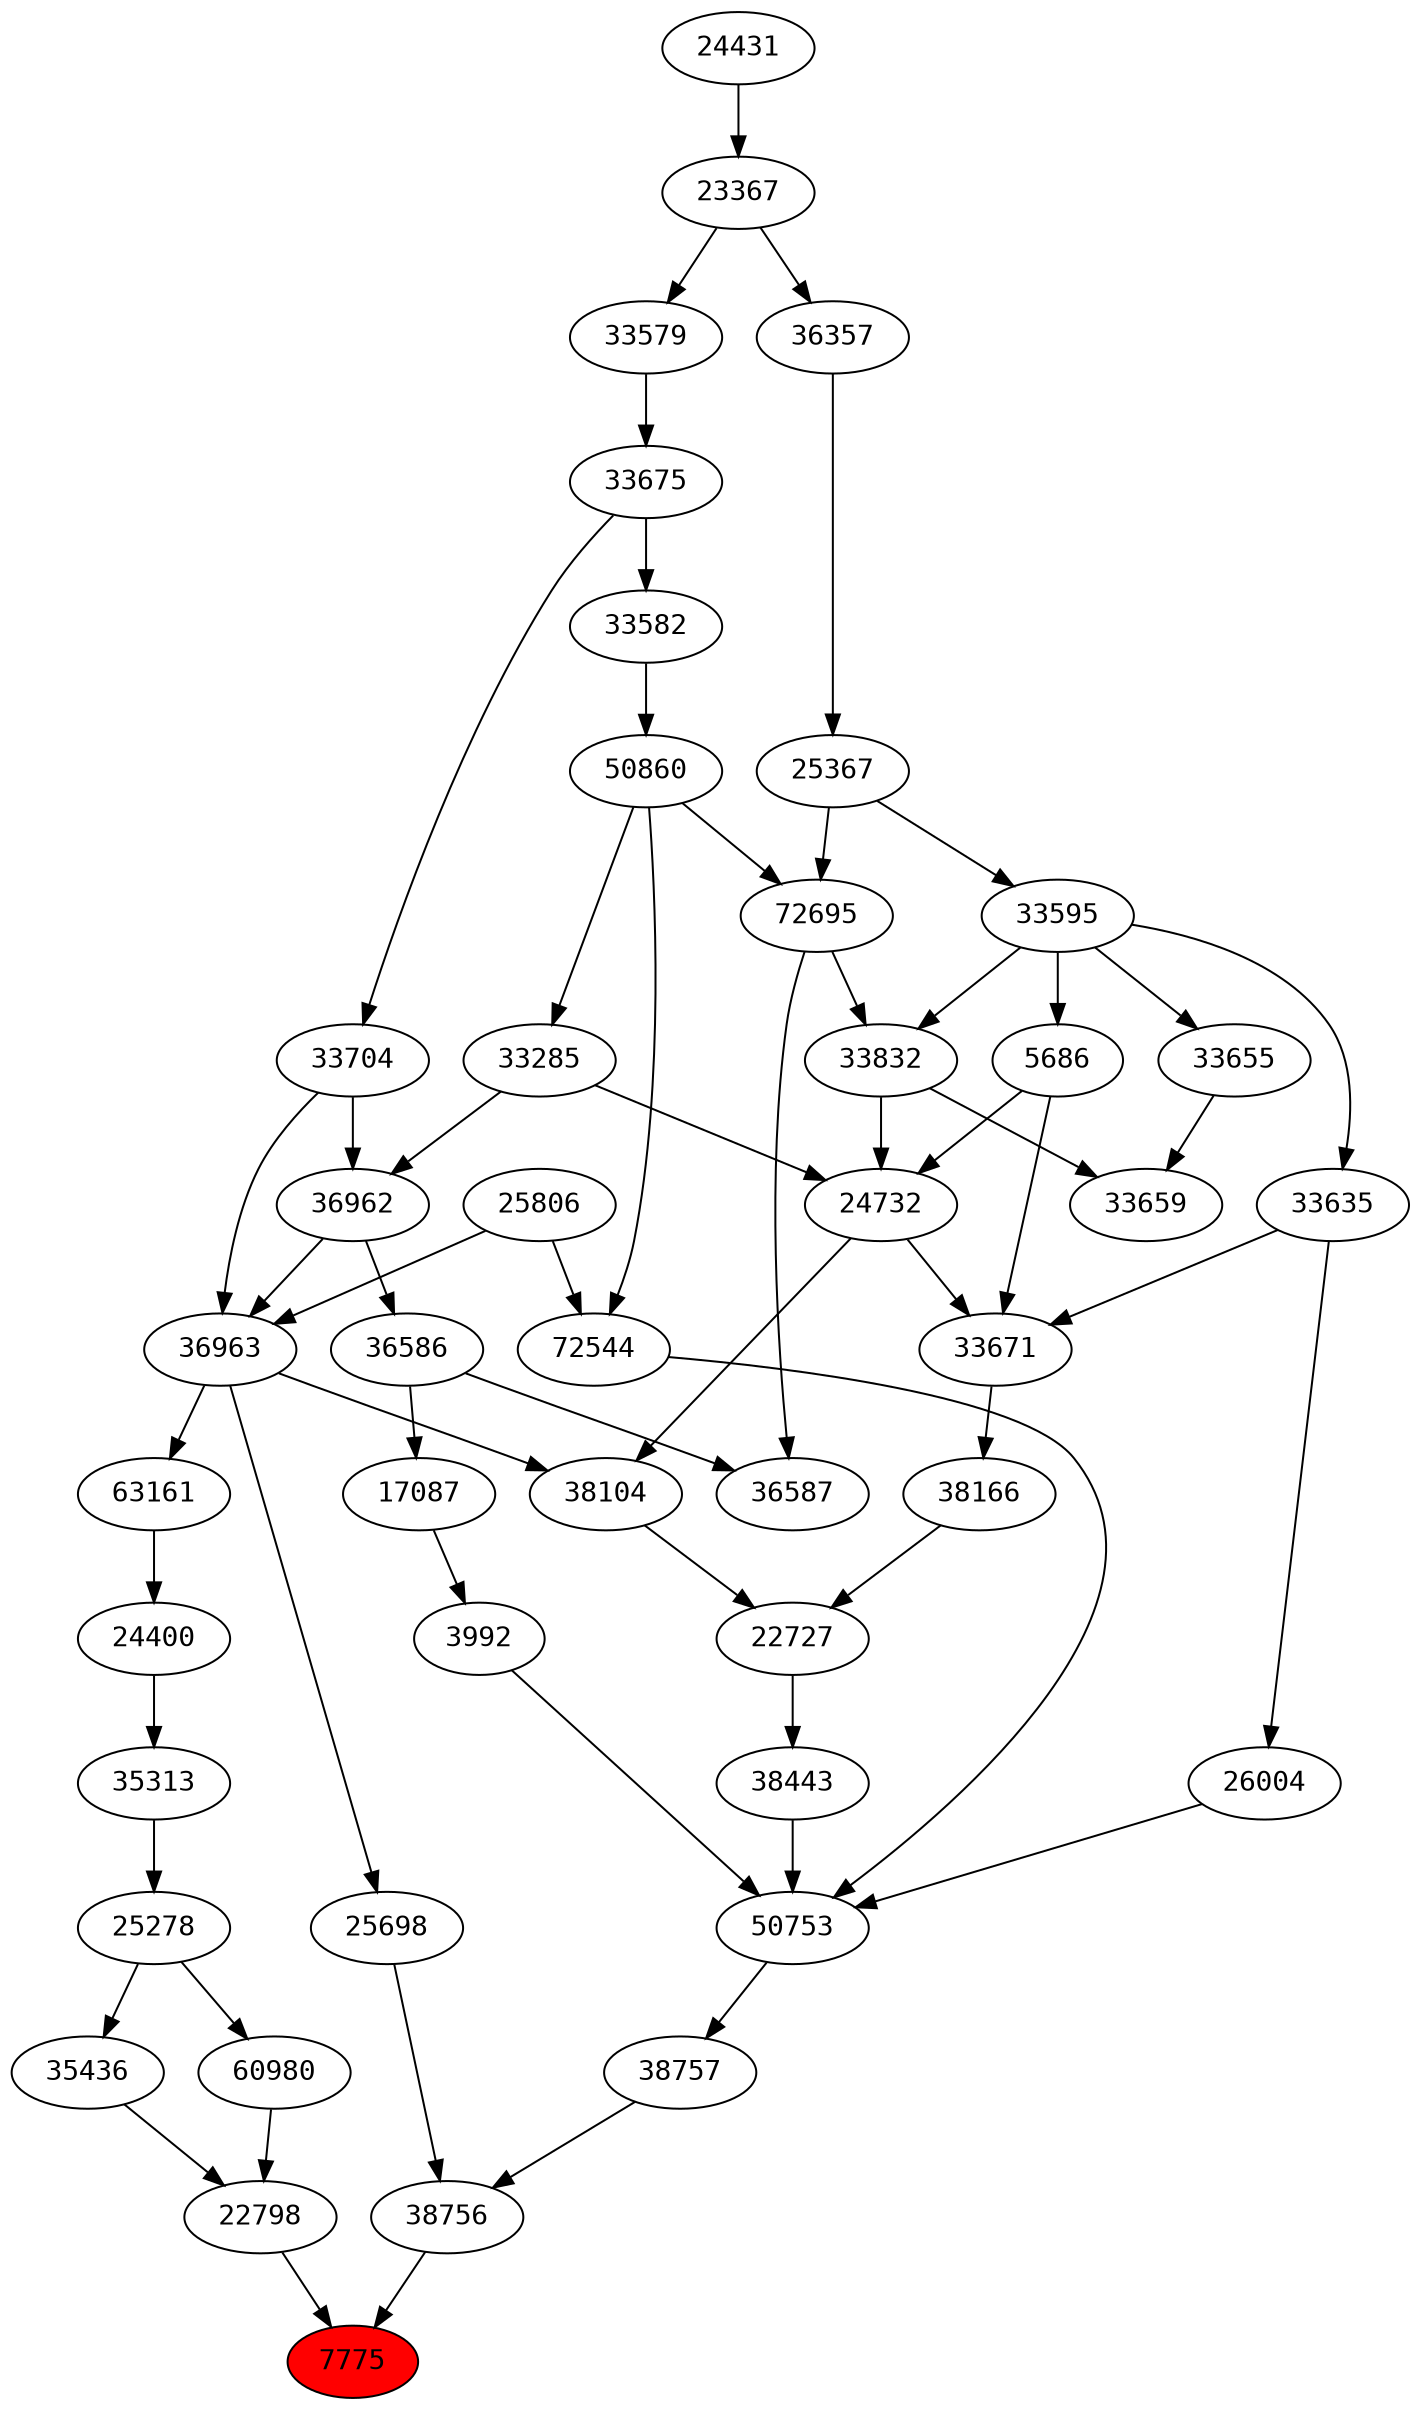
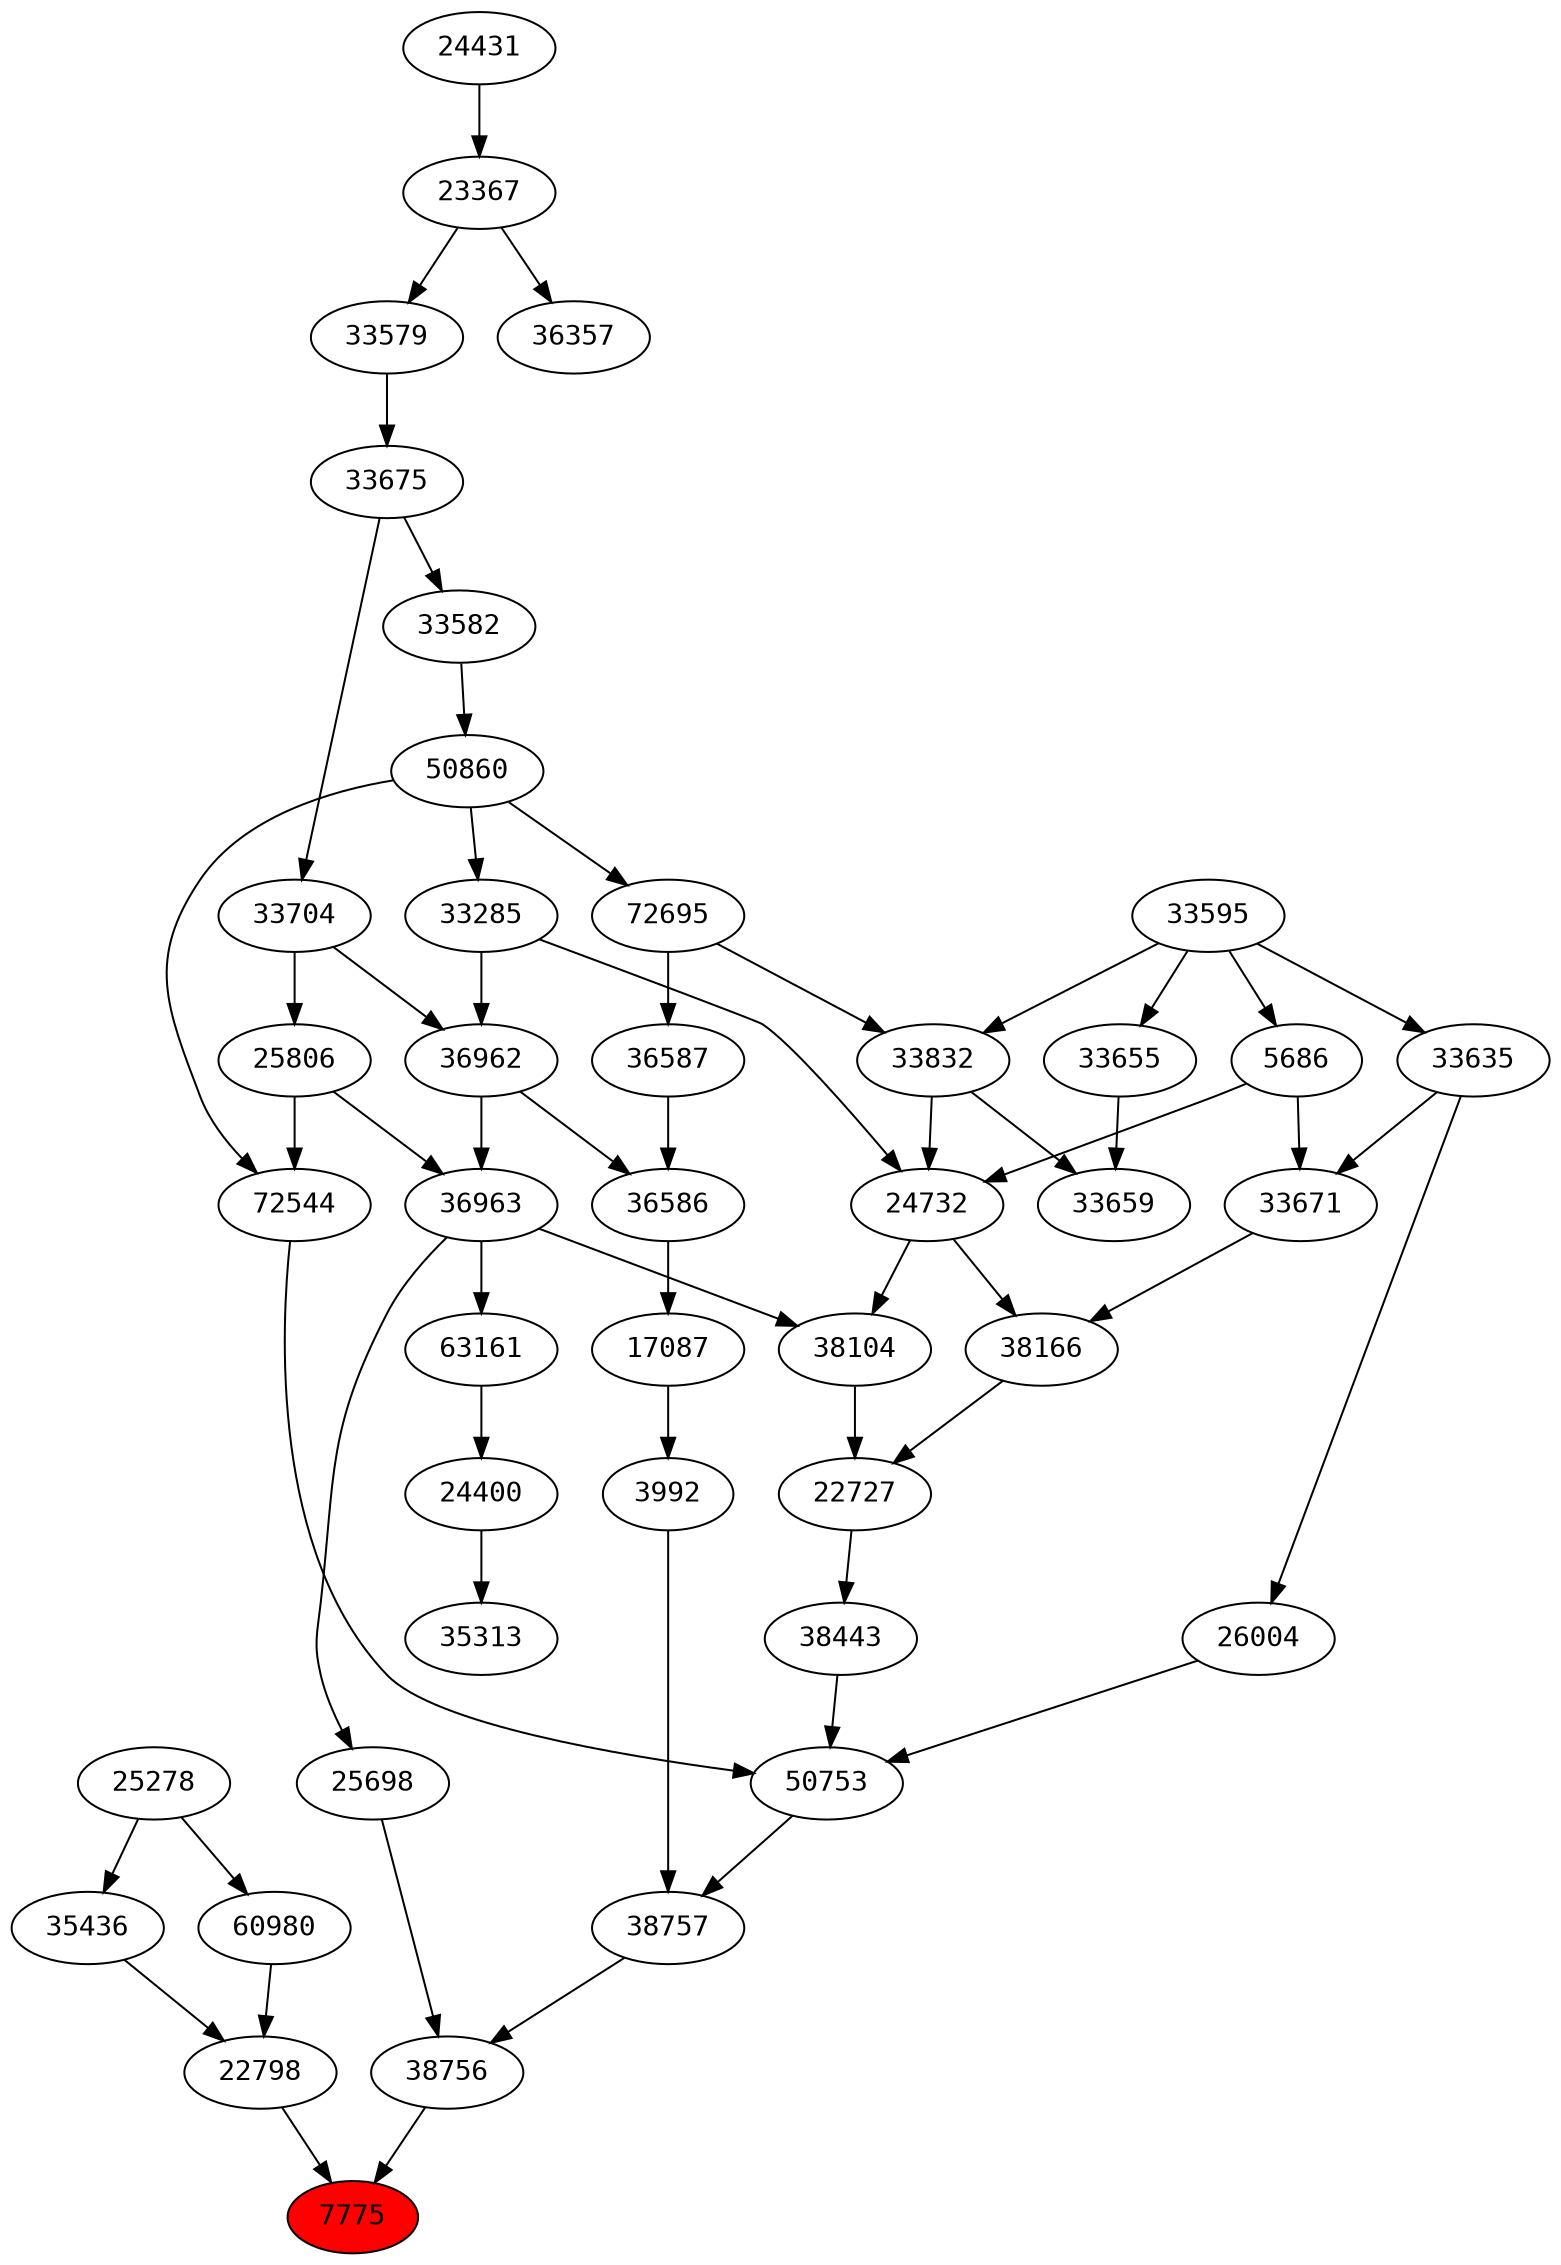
(833, 771) -> none
(252, 1183) -> (295, 978)
(932, 1269) -> (978, 1269)
(590, 1418) -> (668, 1123)
(628, 1776) -> (668, 1701)
(154, 1846) -> none
